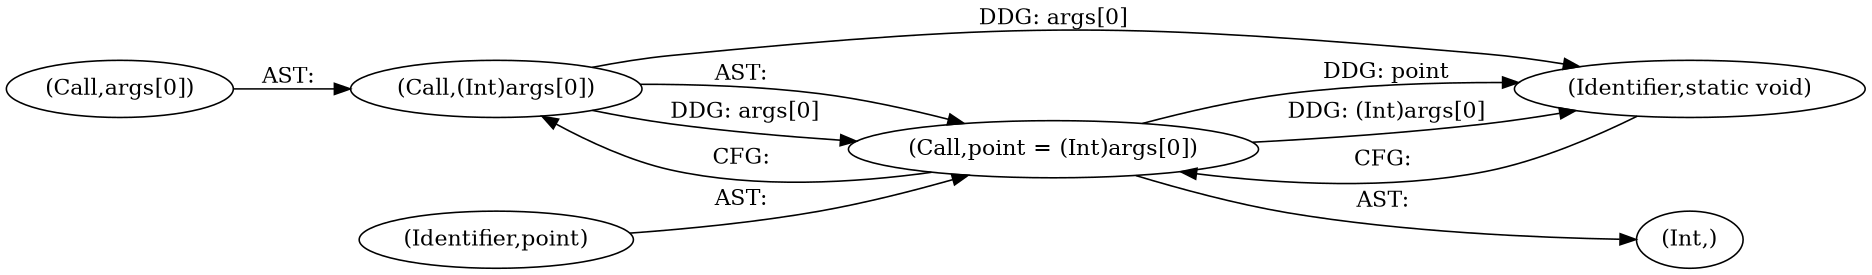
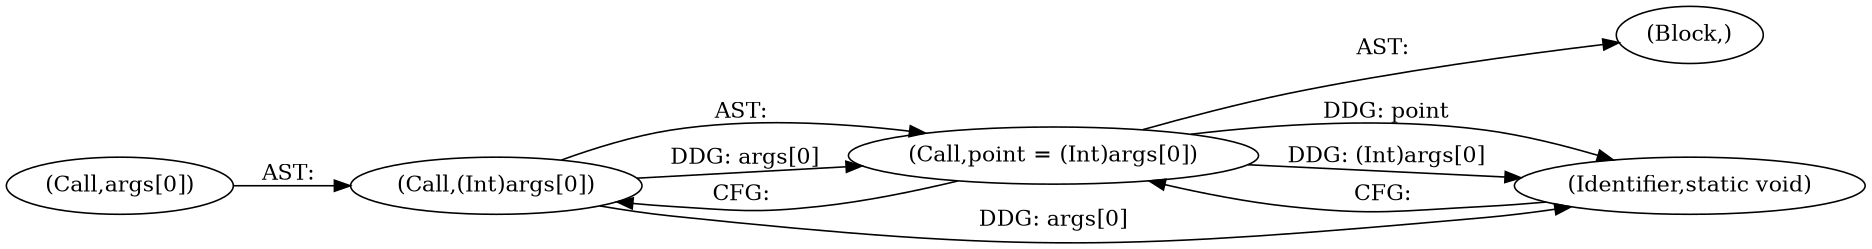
(496, 240) -> none
(1690, 240) -> (1690, 35)
